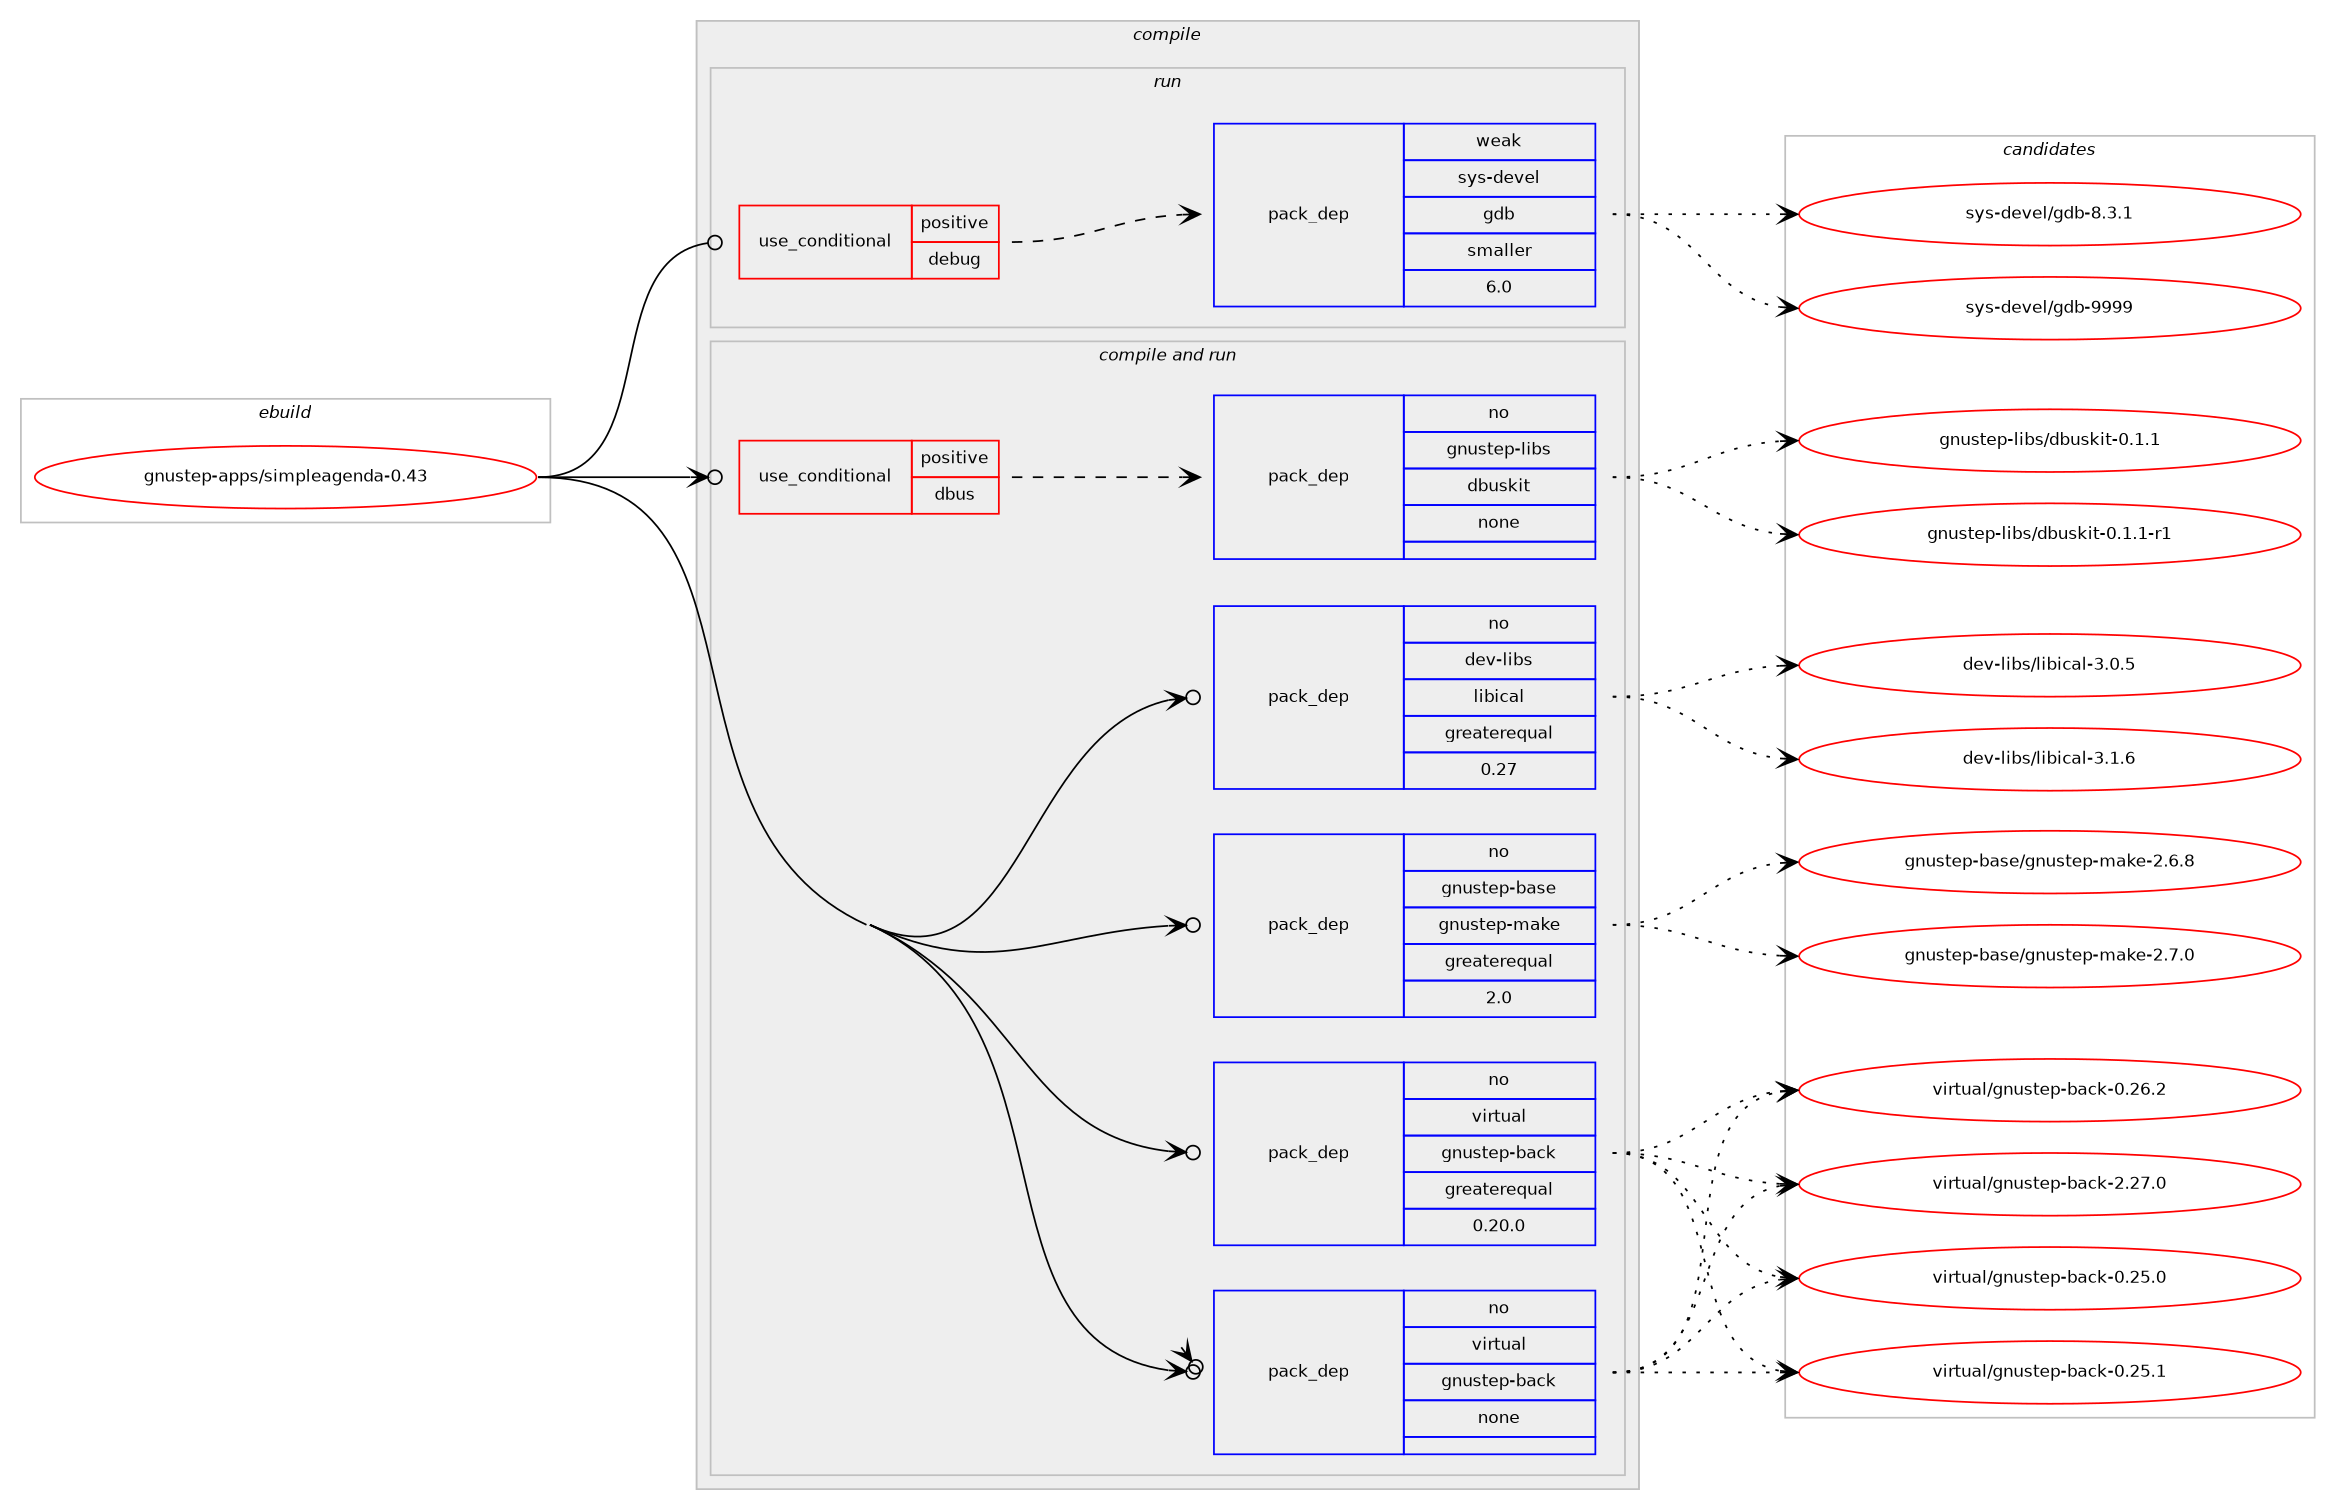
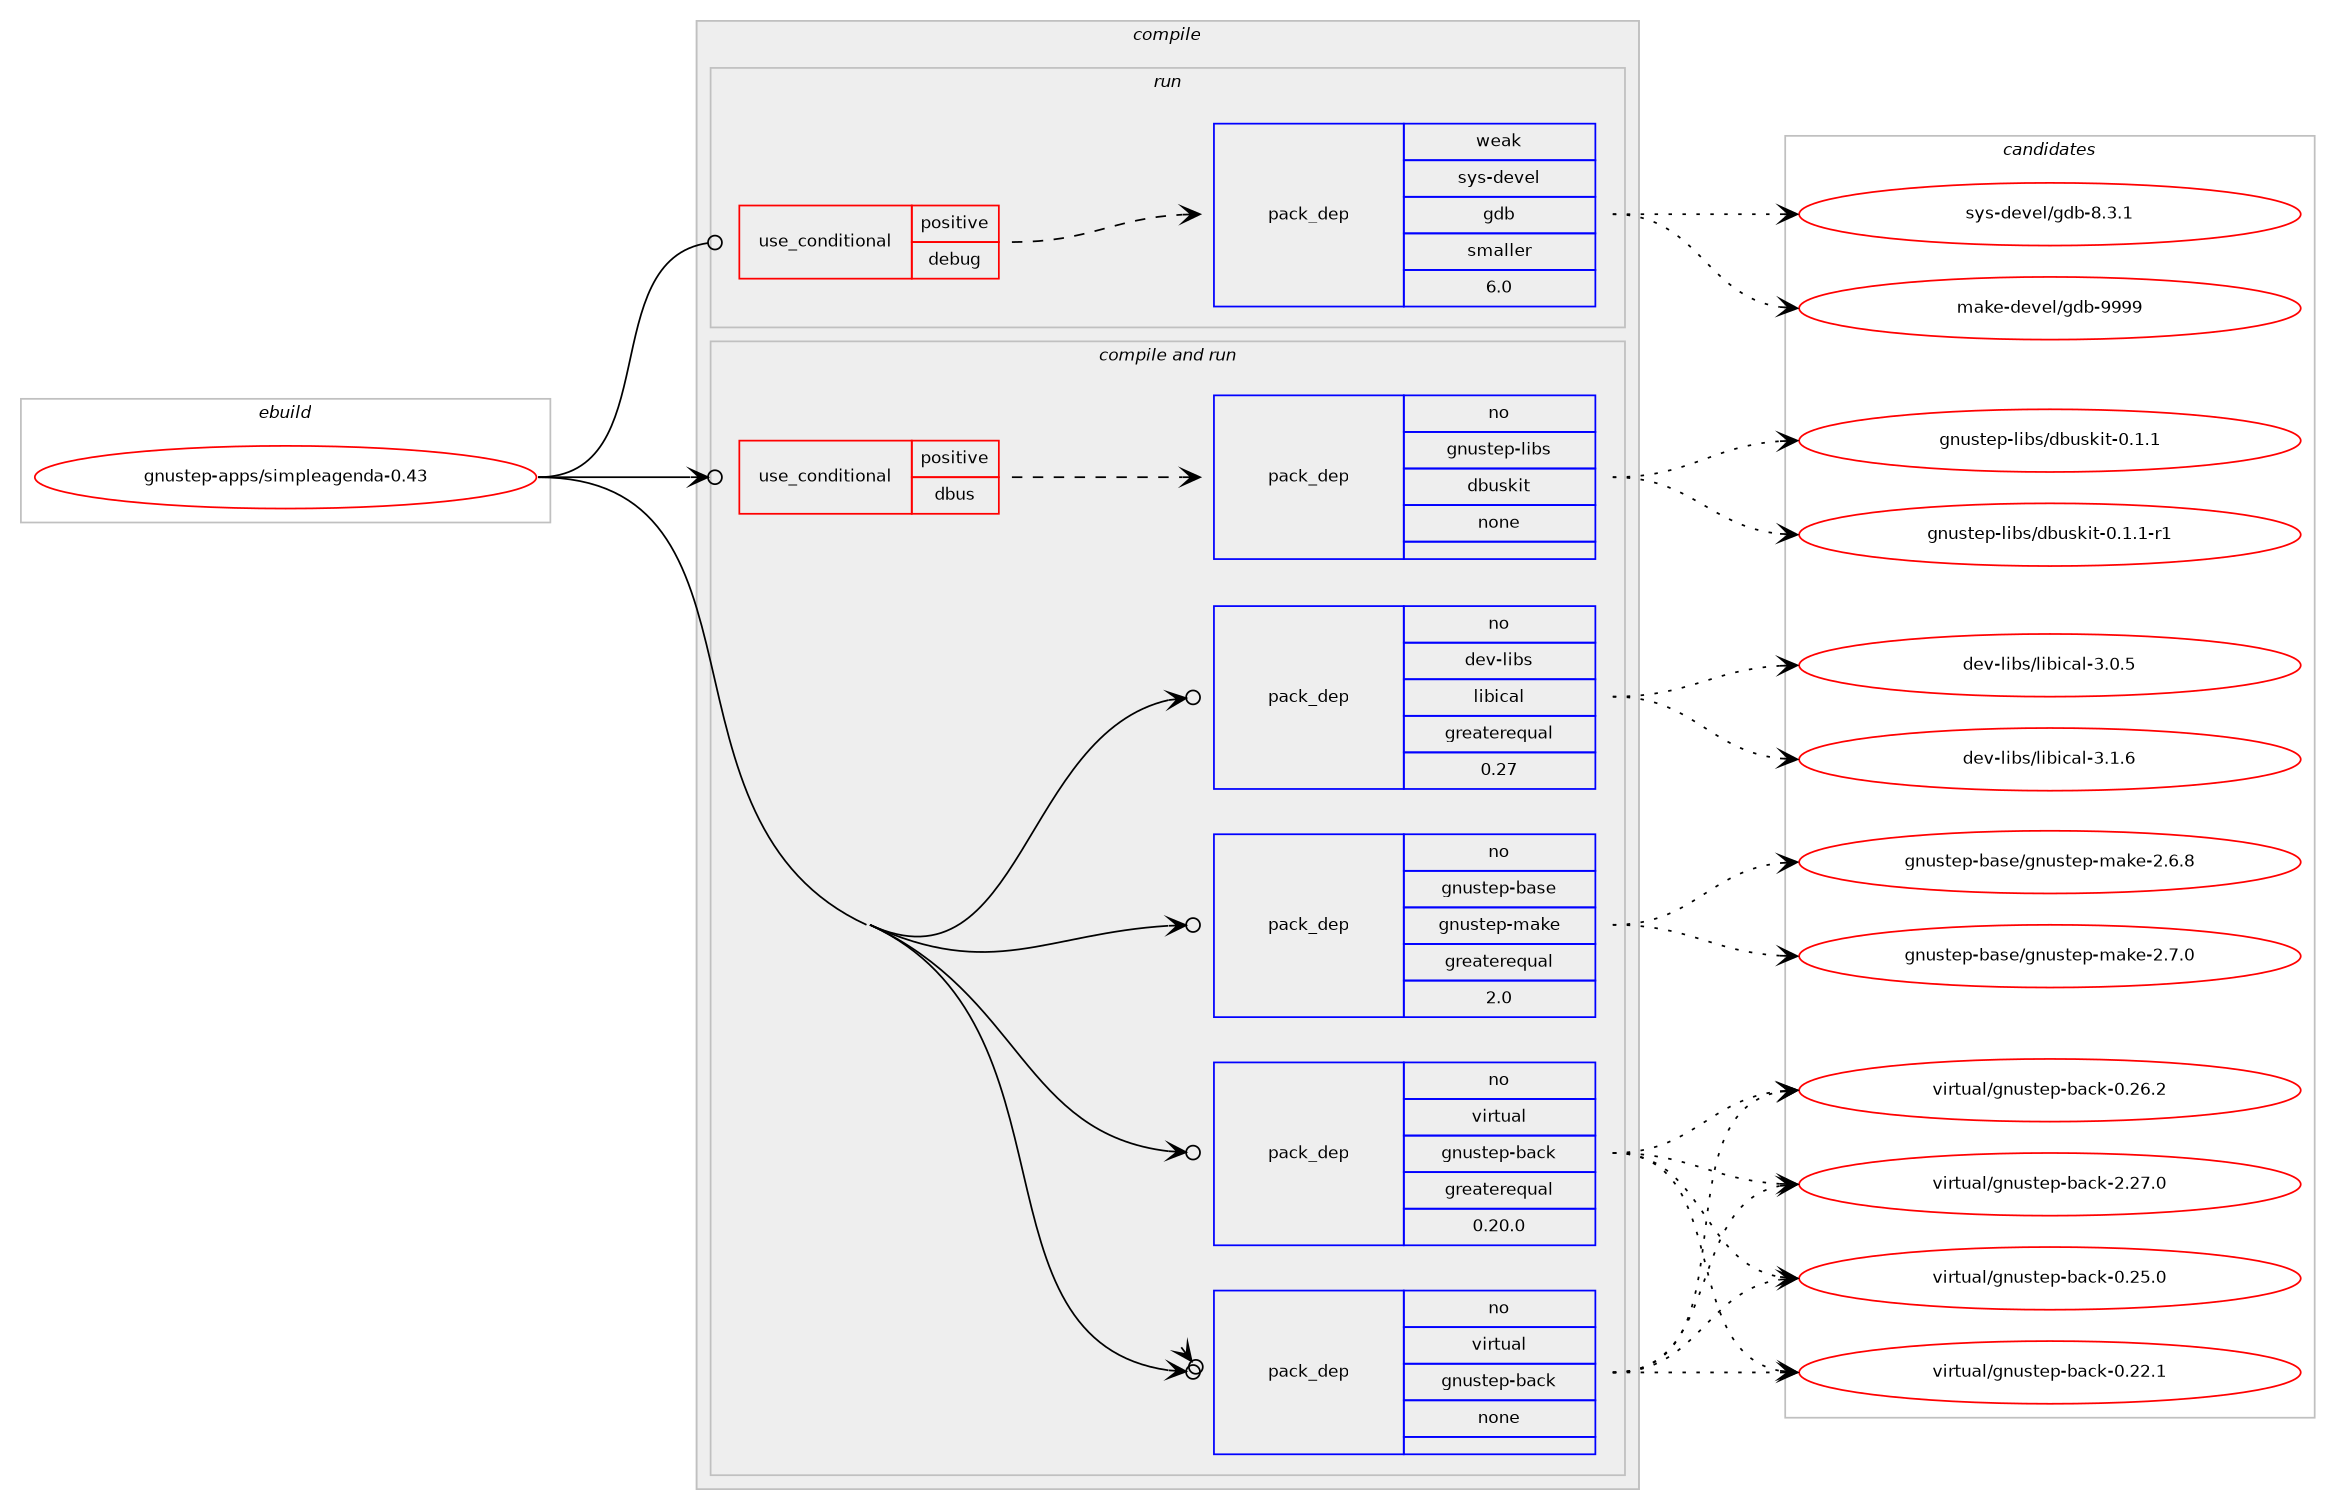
(2050, 308) -> (2050, 308)
(2050, 1372) -> (2050, 1372)
